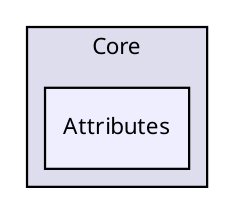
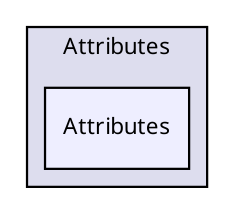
(117, 48) -> (117, 48)
